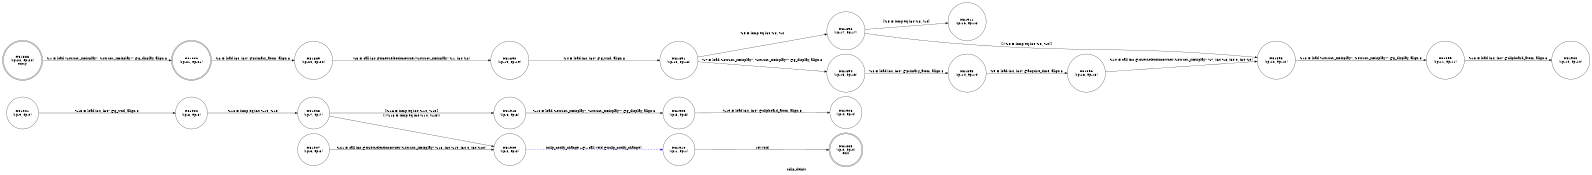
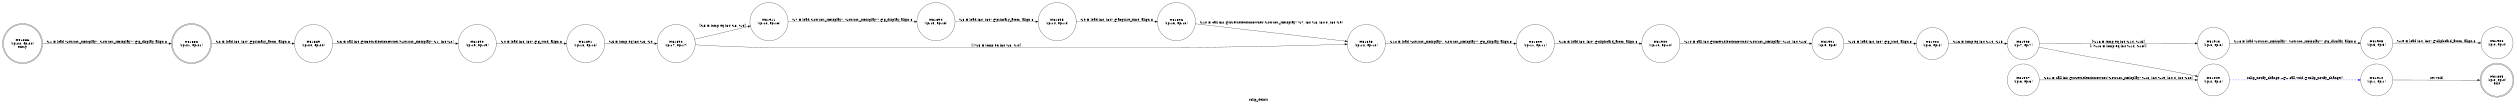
none -> (1745, 44)
(761, 67) -> (851, 22)
